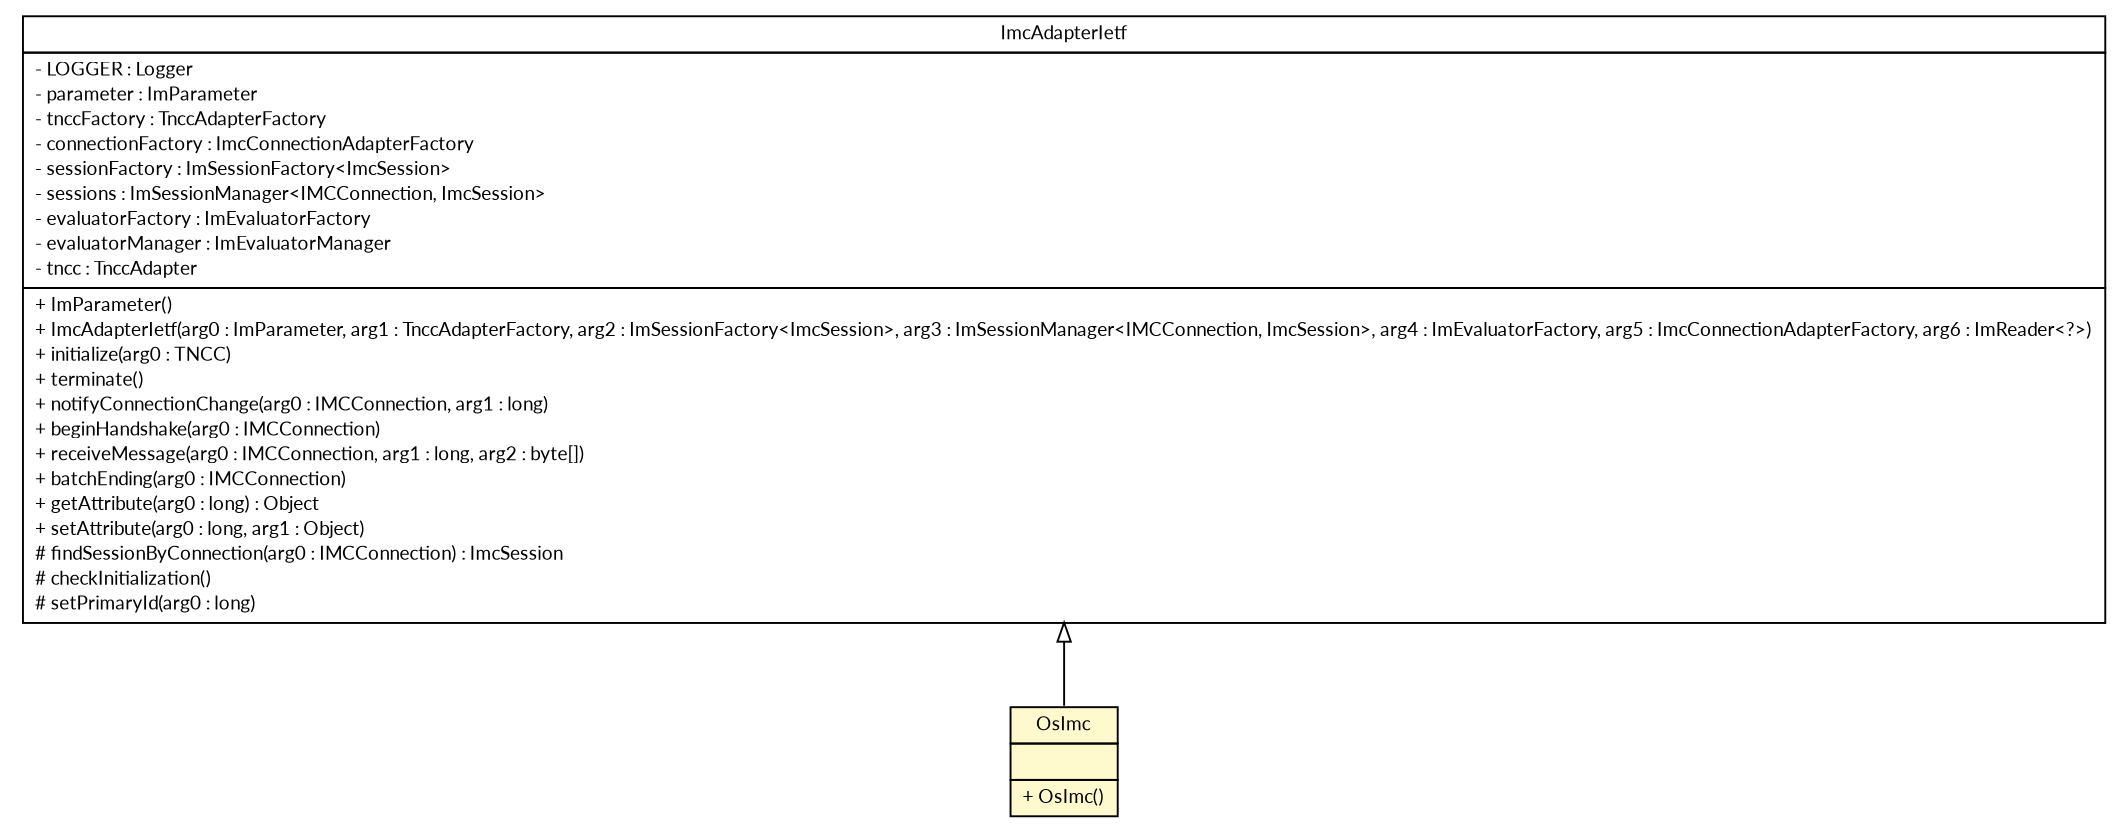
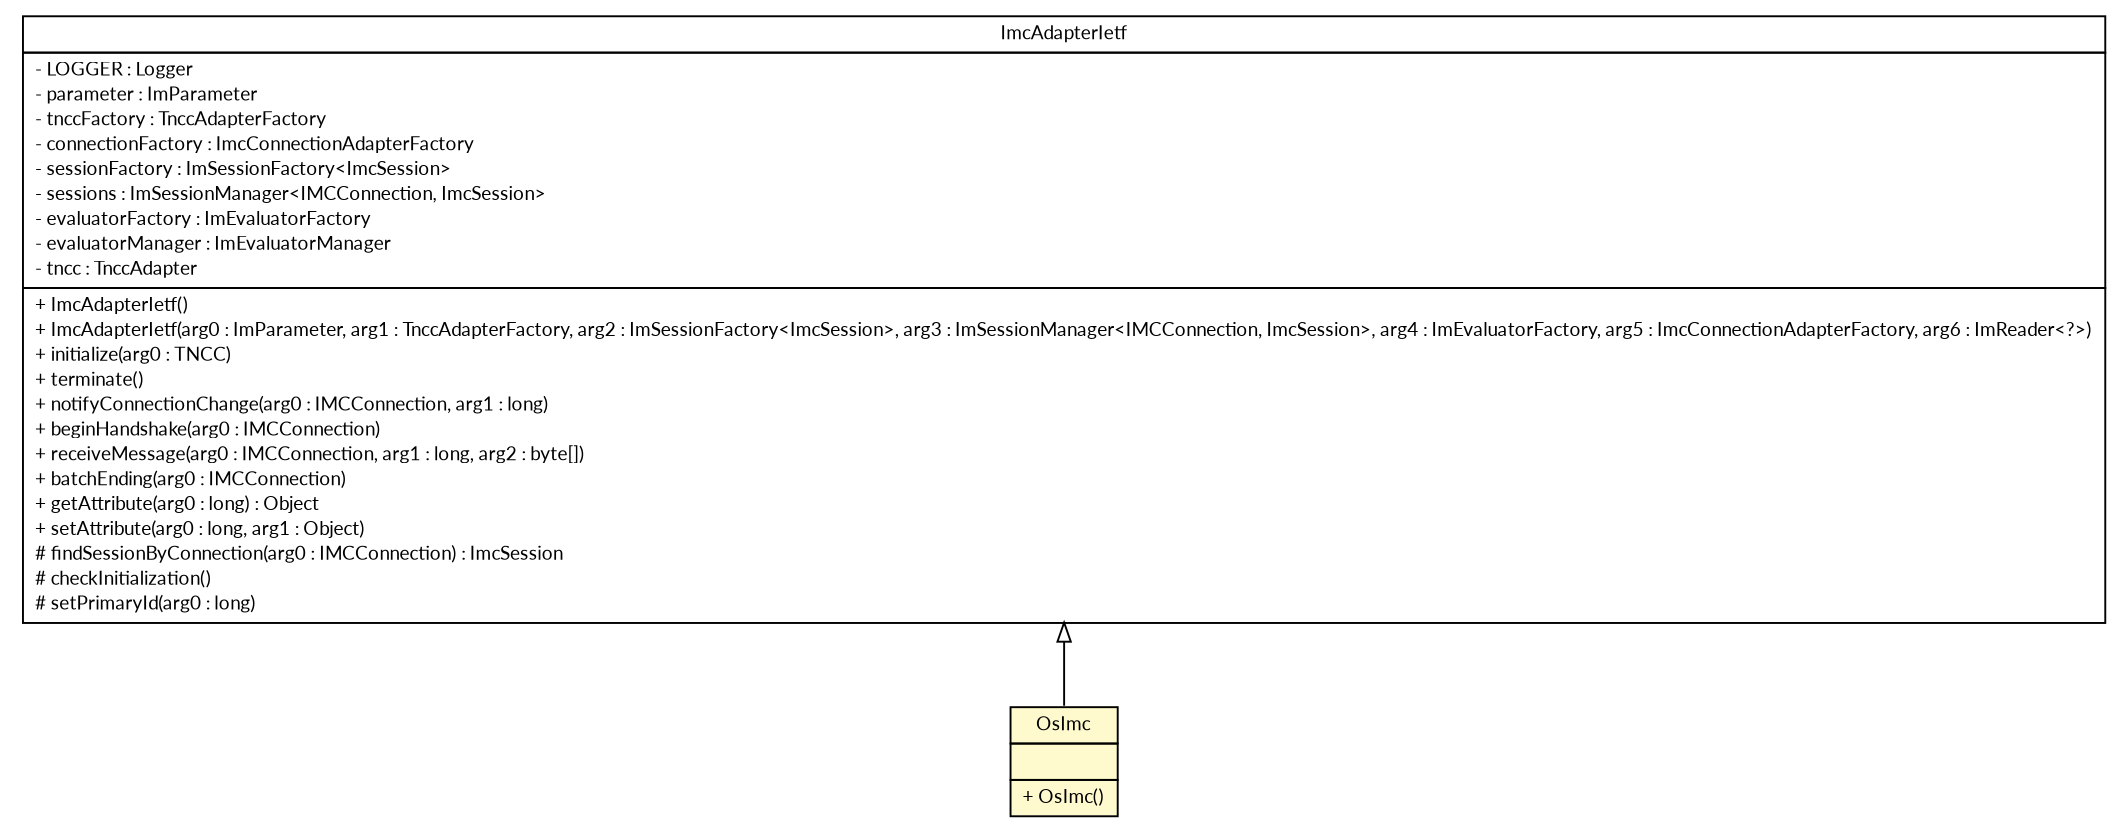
(104, 305) -> (112, 305)
